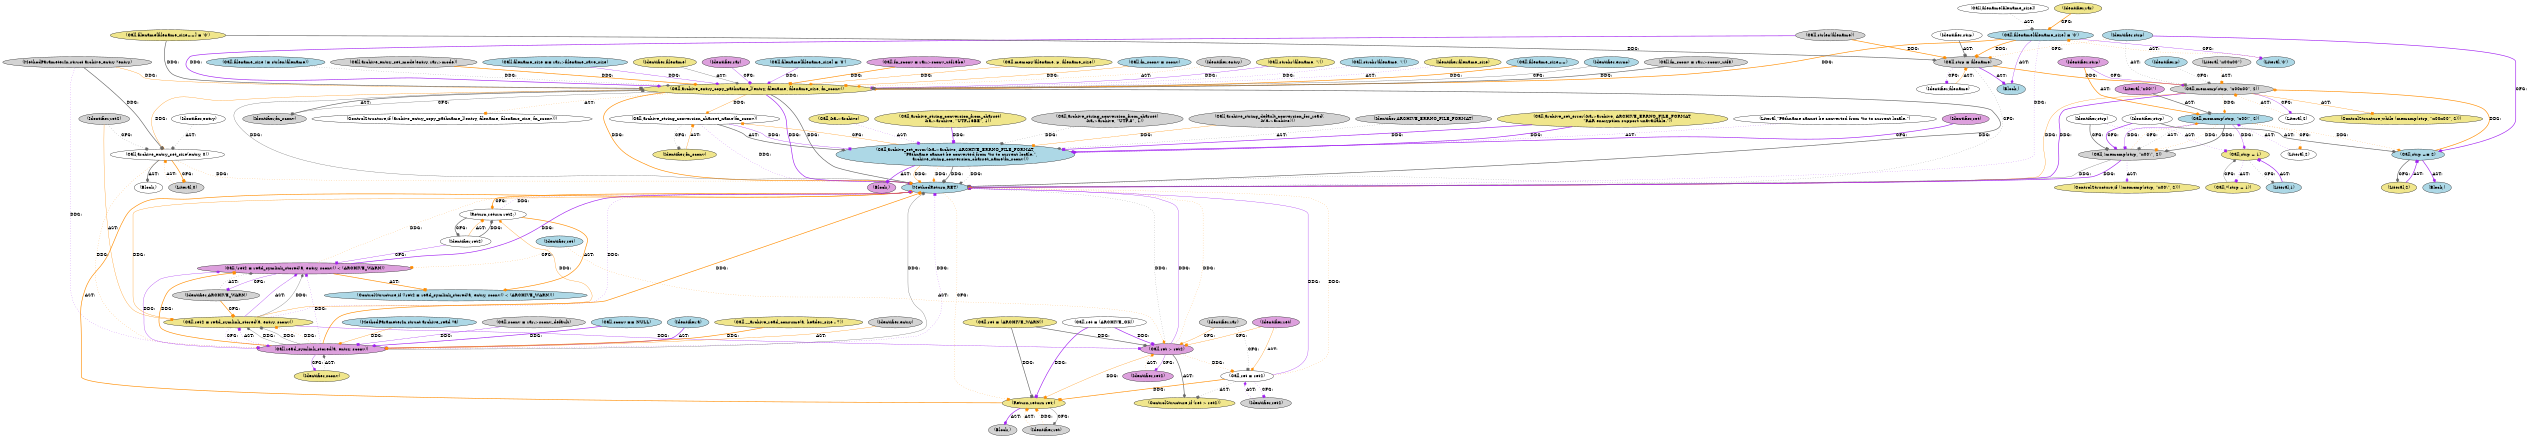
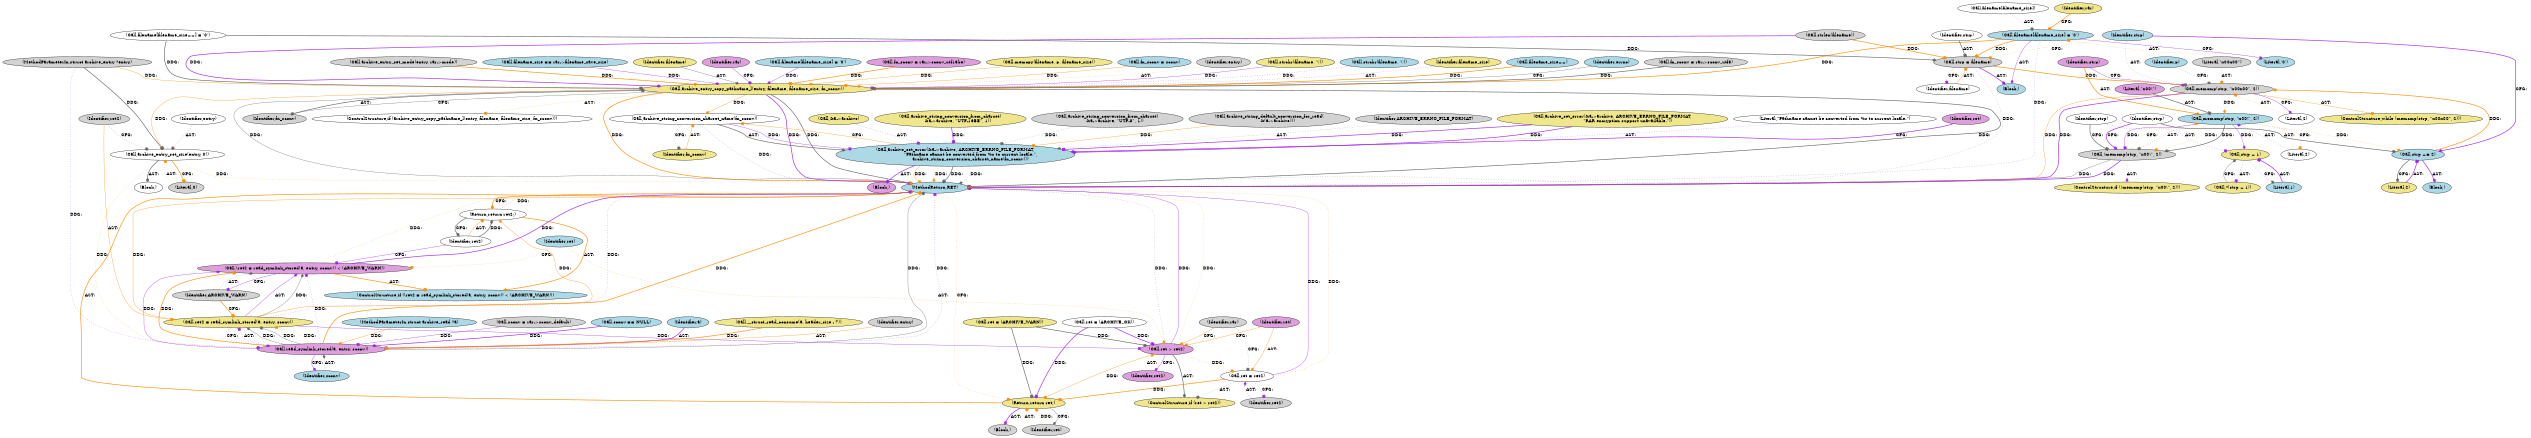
(168, 35) -> (168, 35)
(266, 62) -> none
(2009, 119) -> (2009, 119)
(789, 322) -> (789, 322)
(322, 376) -> (322, 376)
